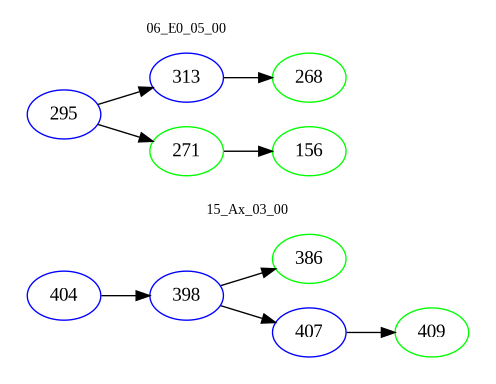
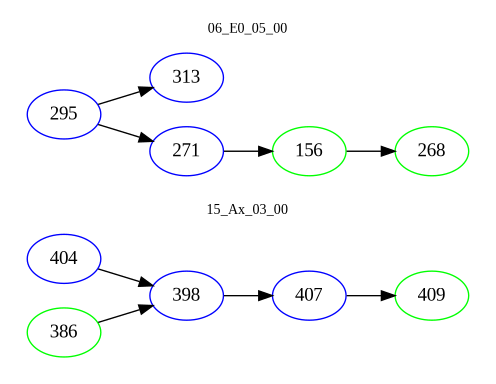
(241, 78) -> (364, 151)
(187, 151) -> (187, 151)
(242, 279) -> (119, 316)
